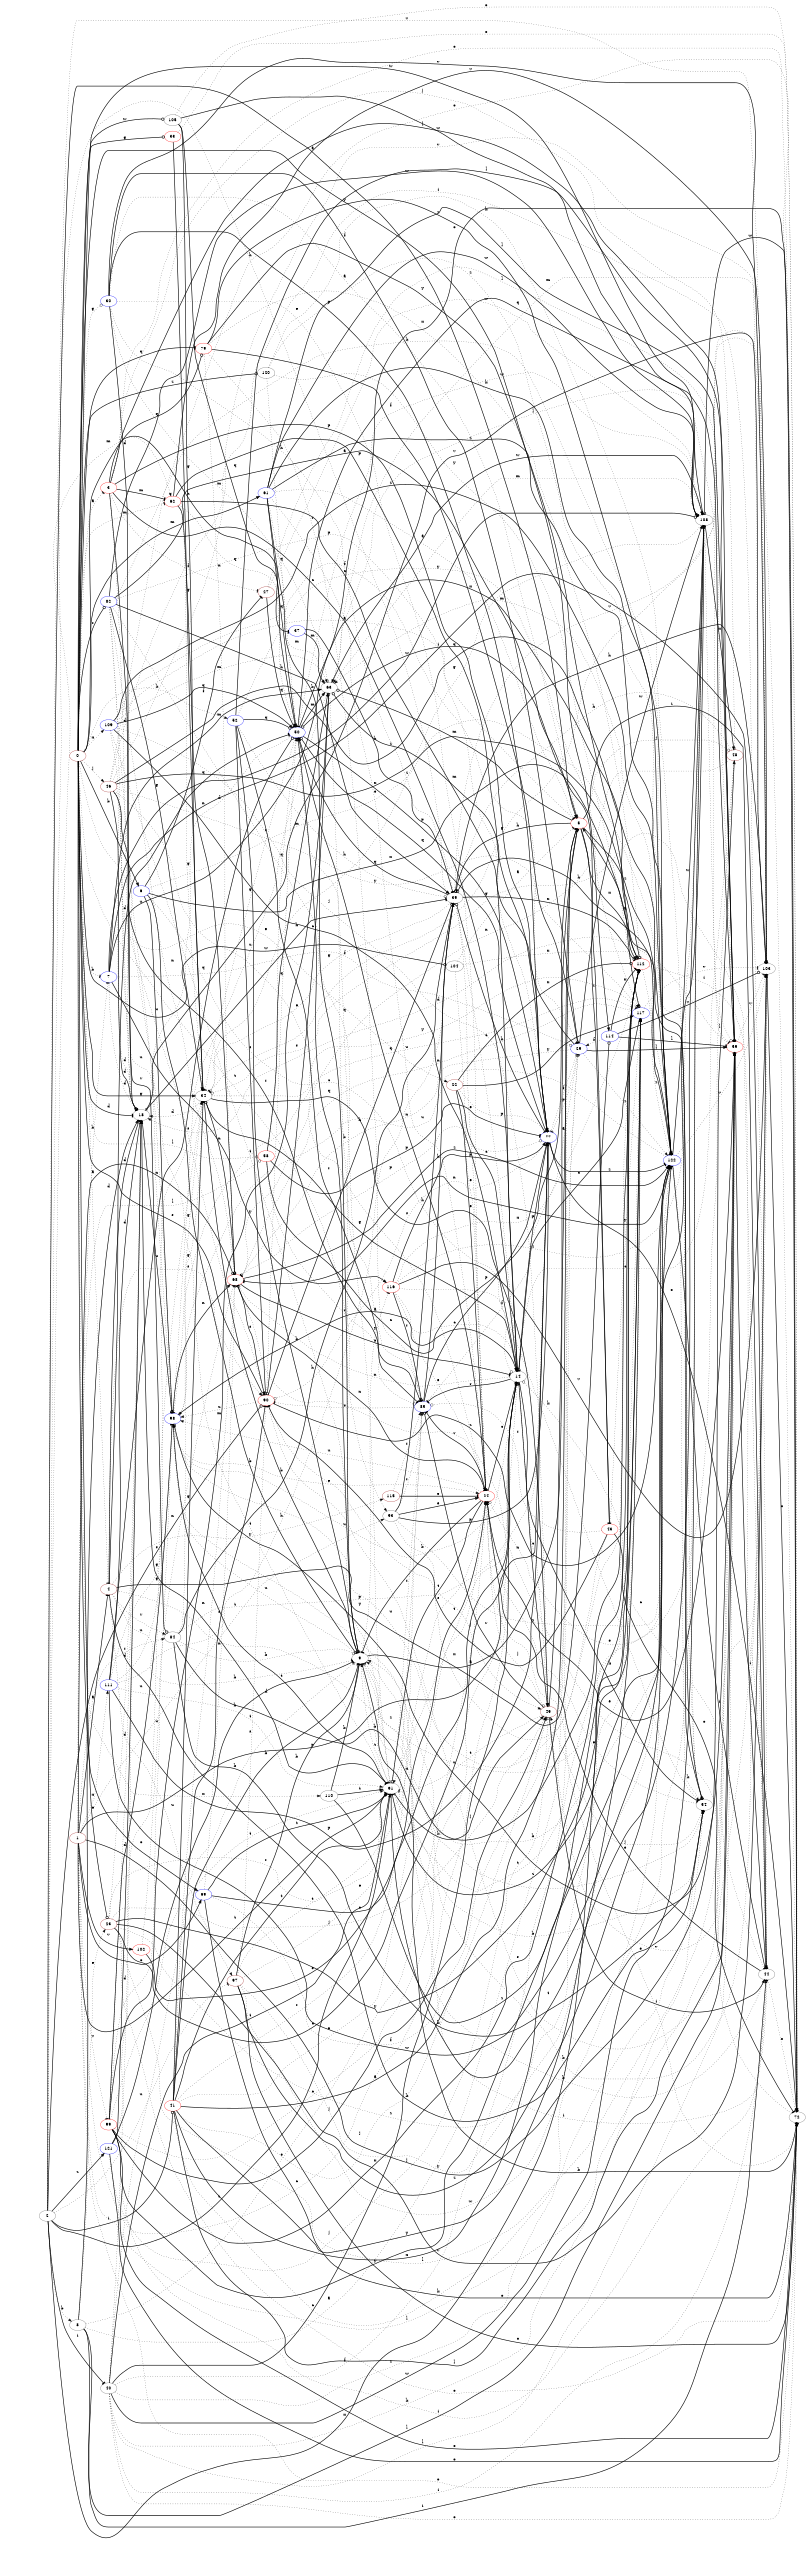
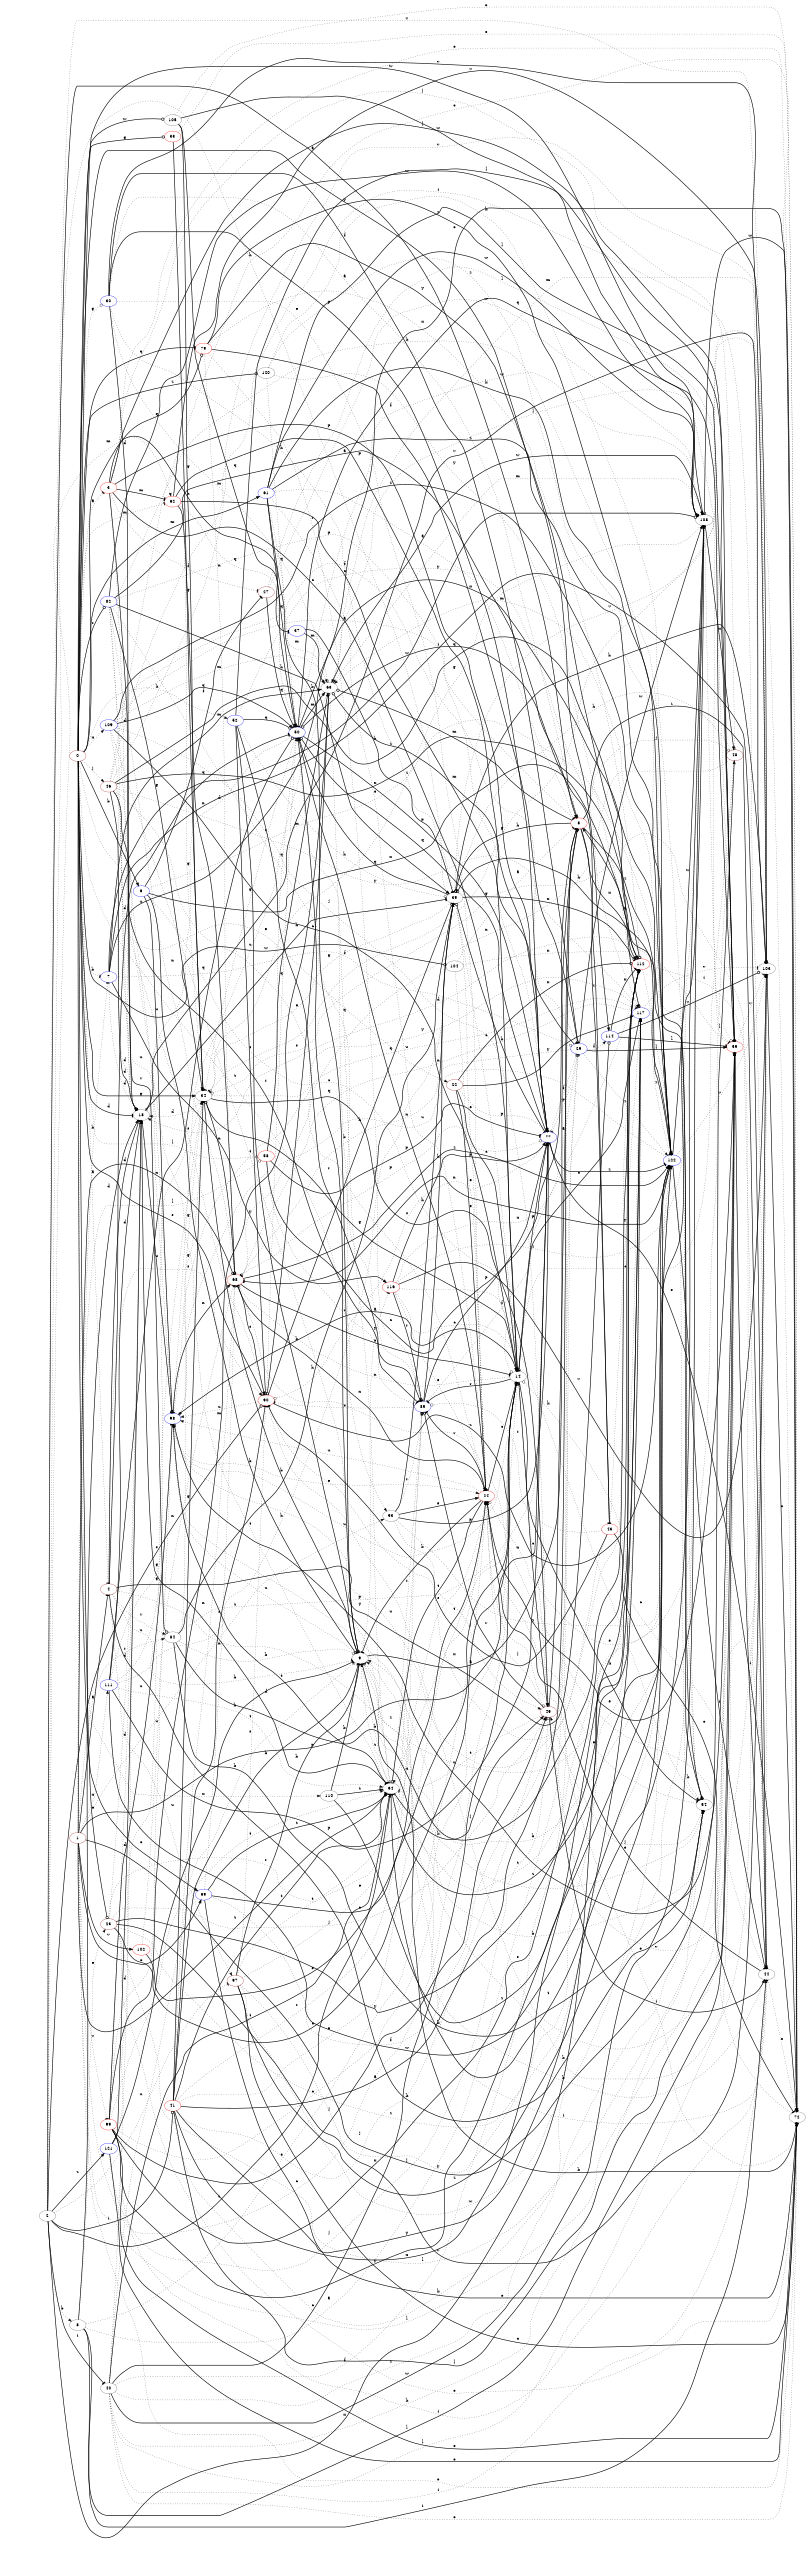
(594, 1043) -> (600, 1047)
(391, 1496) -> none
(391, 1788) -> (391, 1788)
